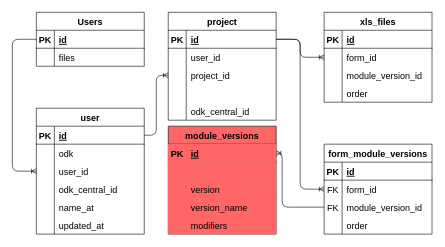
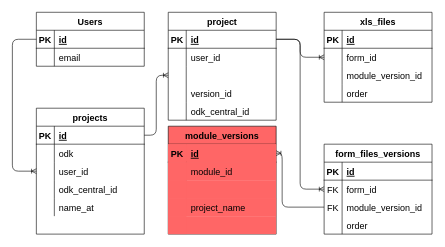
(69, 58) -> (69, 58)
(231, 75) -> none
none -> (231, 93)
(90, 118) -> (90, 118)
(378, 154) -> (378, 154)
none -> (231, 171)
(231, 189) -> none
(220, 208) -> (221, 208)
(99, 225) -> none
(231, 225) -> none
